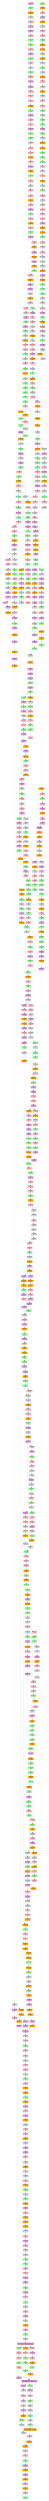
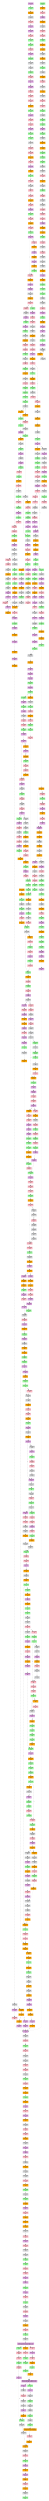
(25, 383) -> (25, 383)
